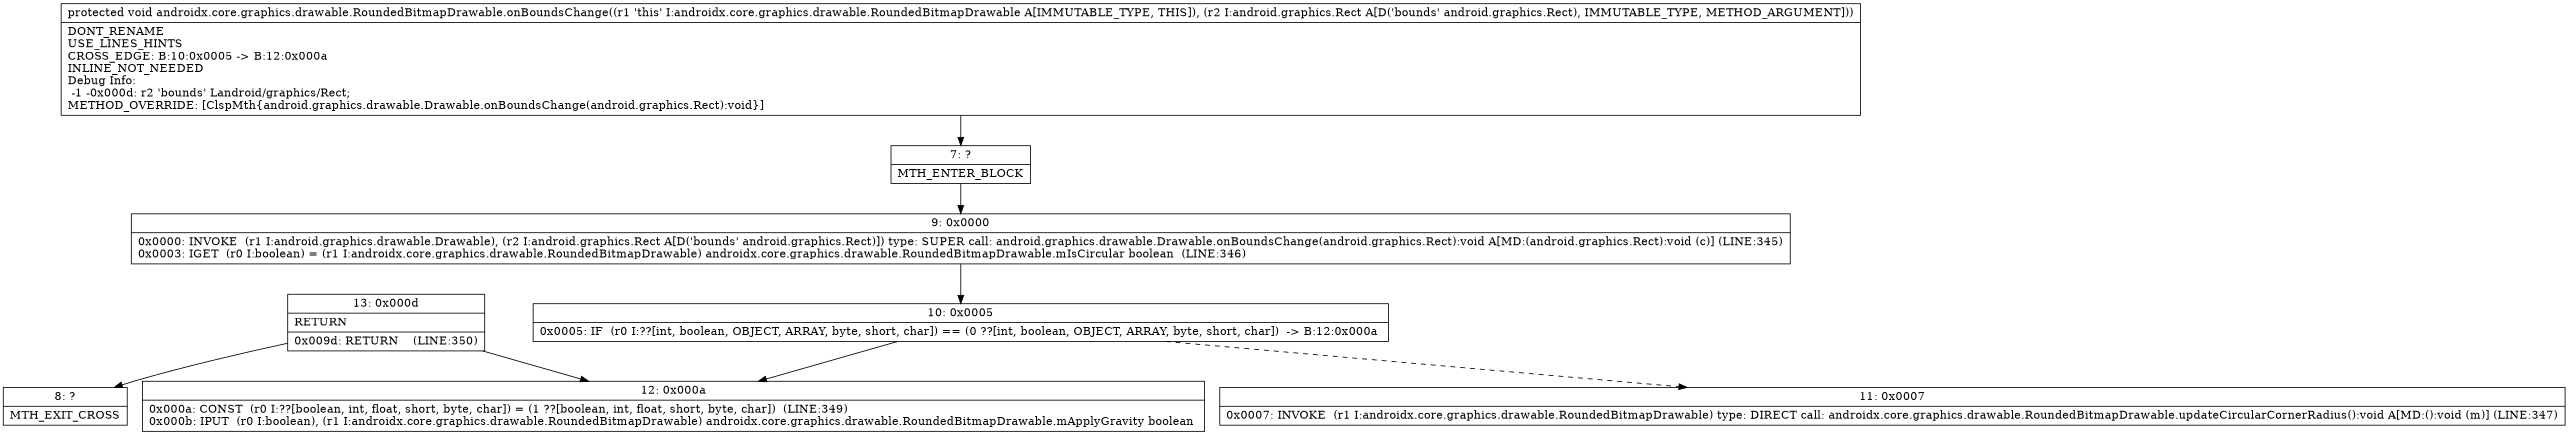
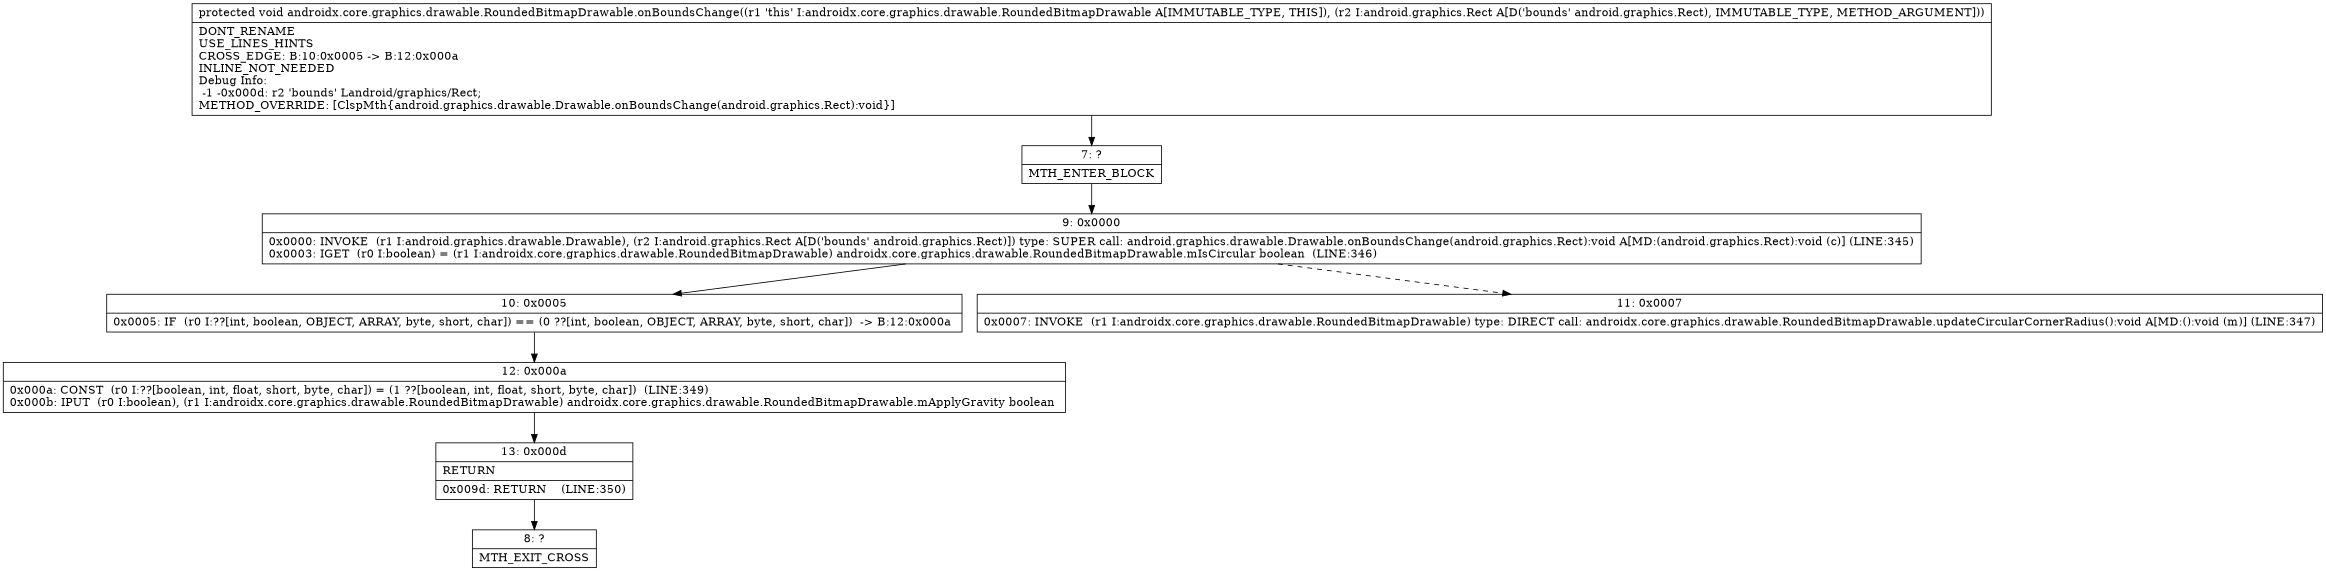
(1422, 364) -> (1390, 279)
(531, 365) -> (534, 423)
